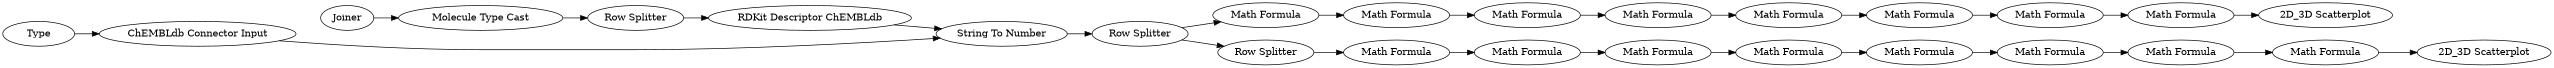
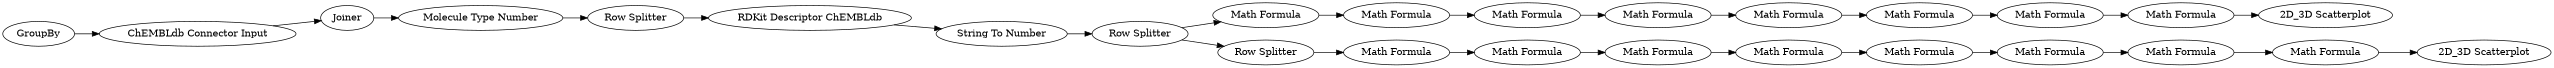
(481, 18) -> (481, 18)
(39, 34) -> (39, 34)
(606, 50) -> (294, 24)
